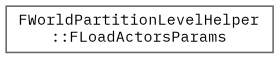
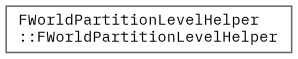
(140, 29) -> (149, 29)
